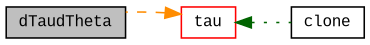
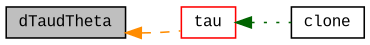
(145, 12) -> (161, 32)
